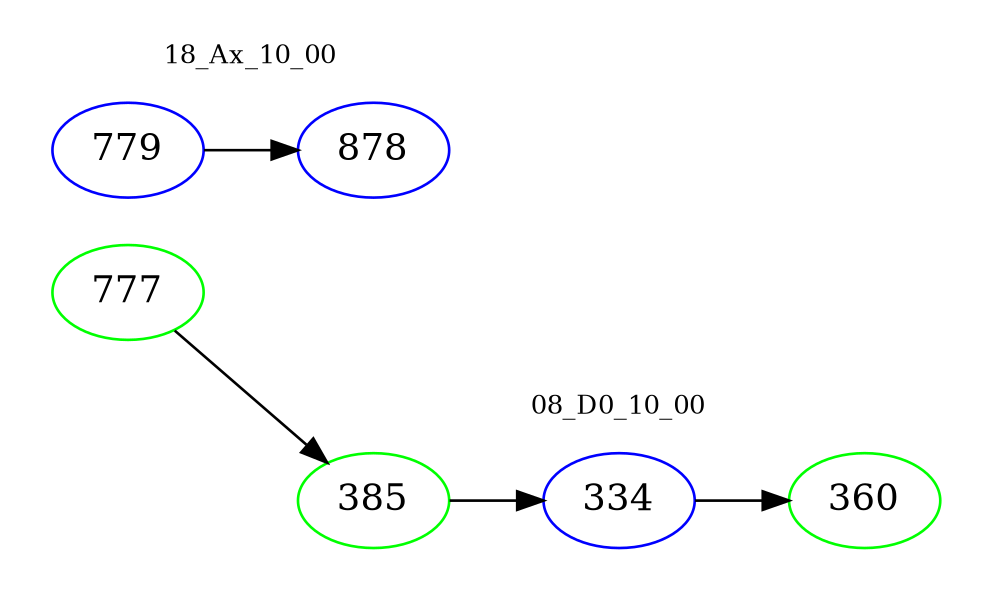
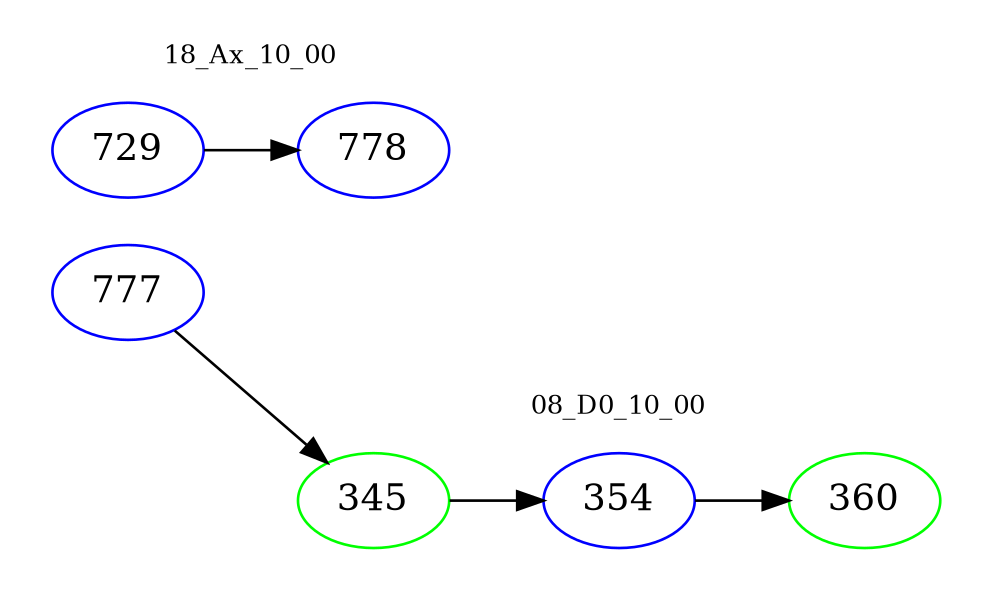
(128, 150) -> (128, 150)
(374, 150) -> (374, 150)
(128, 292) -> (128, 292)
(374, 501) -> (374, 501)
(619, 501) -> (619, 501)
